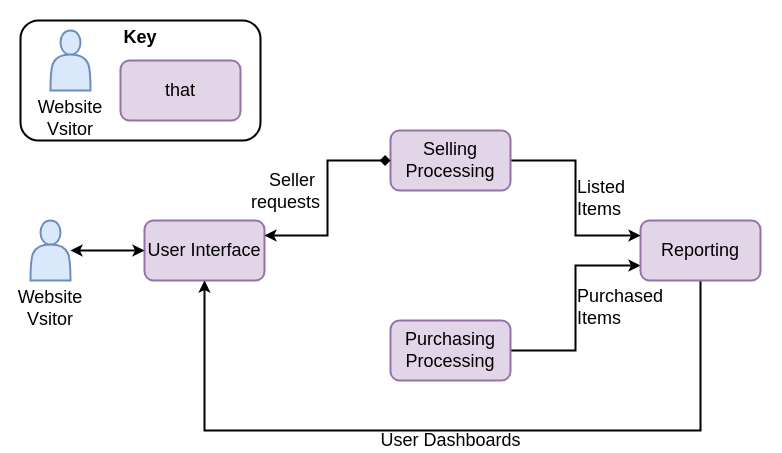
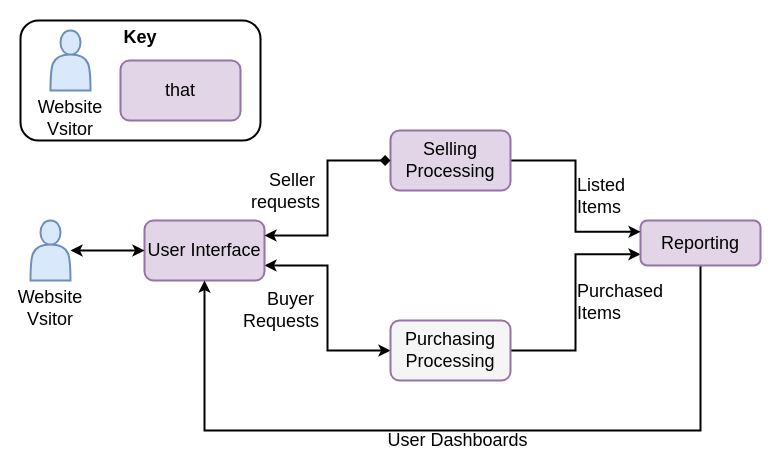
(701, 251) -> (701, 243)
none -> (328, 308)
(451, 351) -> (451, 351)
